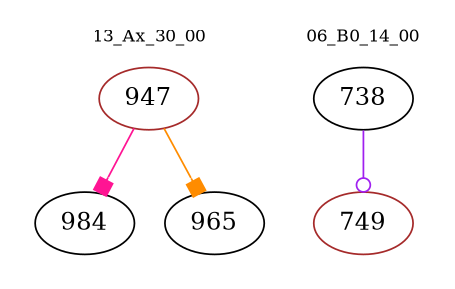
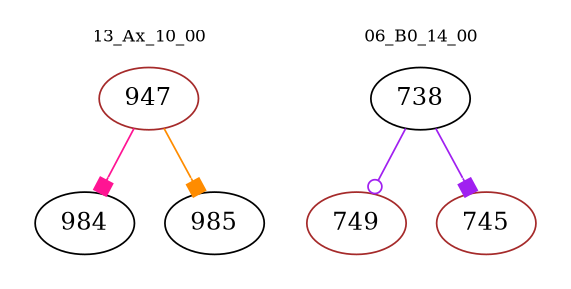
(150, 37) -> (150, 37)
(215, 223) -> (215, 223)
none -> (486, 223)
